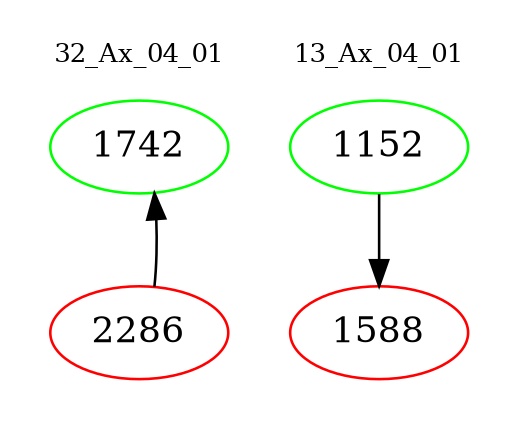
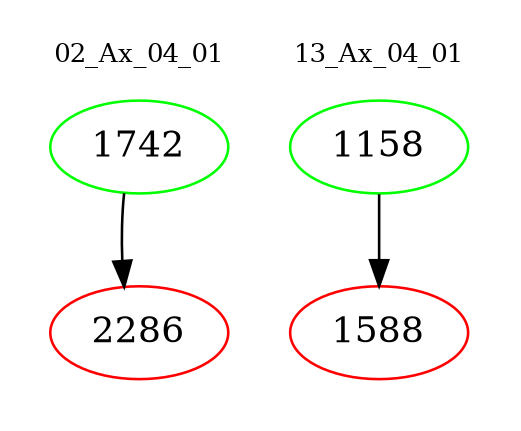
(139, 55) -> (139, 55)
(379, 147) -> (379, 147)
(157, 253) -> (122, 227)
